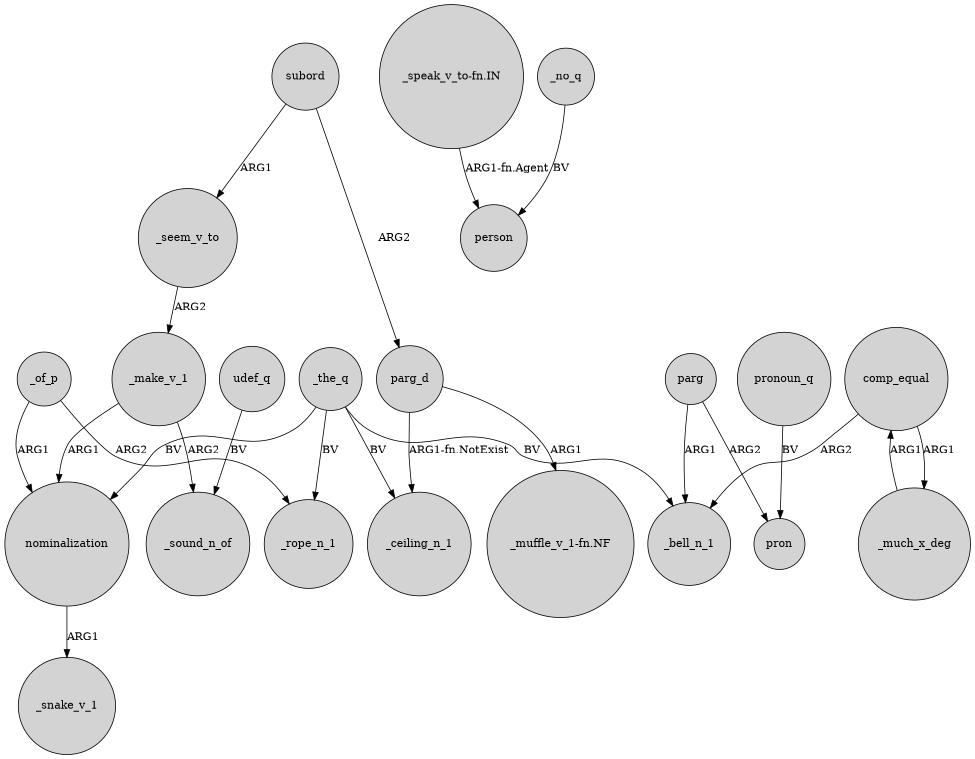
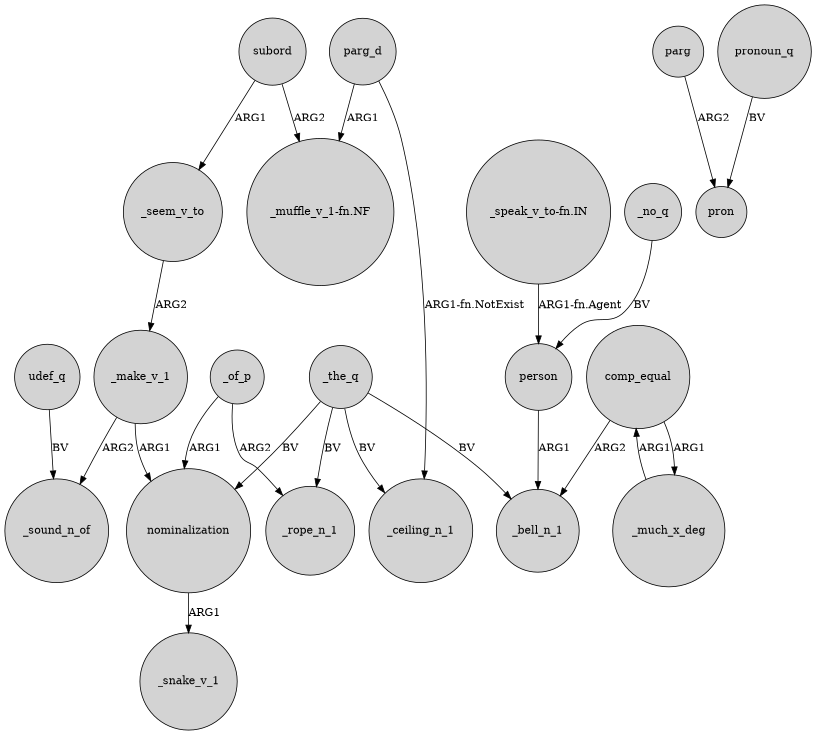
(356, 224) -> (290, 109)
(684, 450) -> (538, 446)
